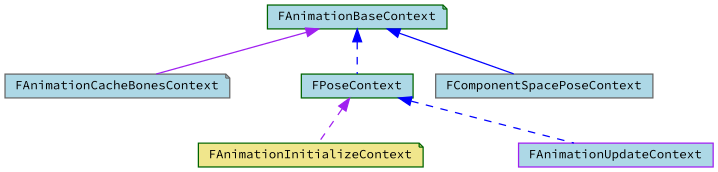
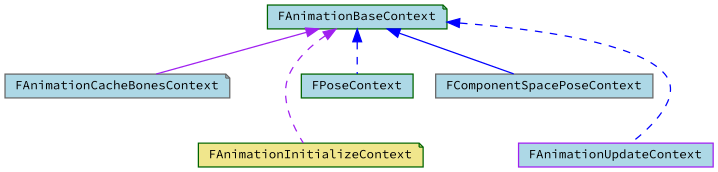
(493, 122) -> (608, 46)
(330, 126) -> (286, 84)
